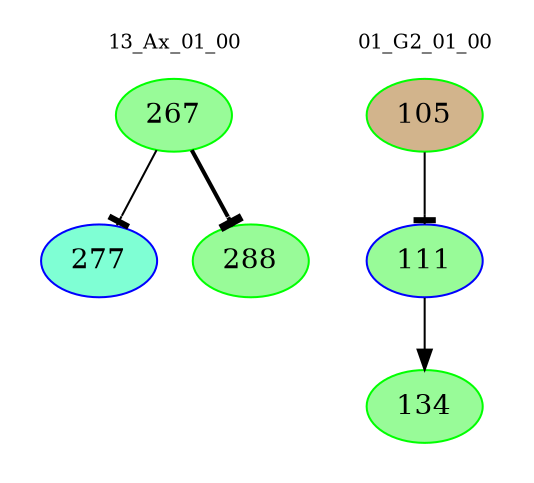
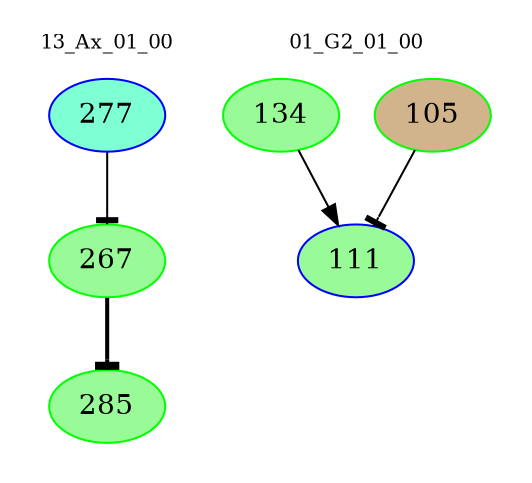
(139, 183) -> (107, 183)
(251, 261) -> (107, 406)
(425, 324) -> (313, 179)
